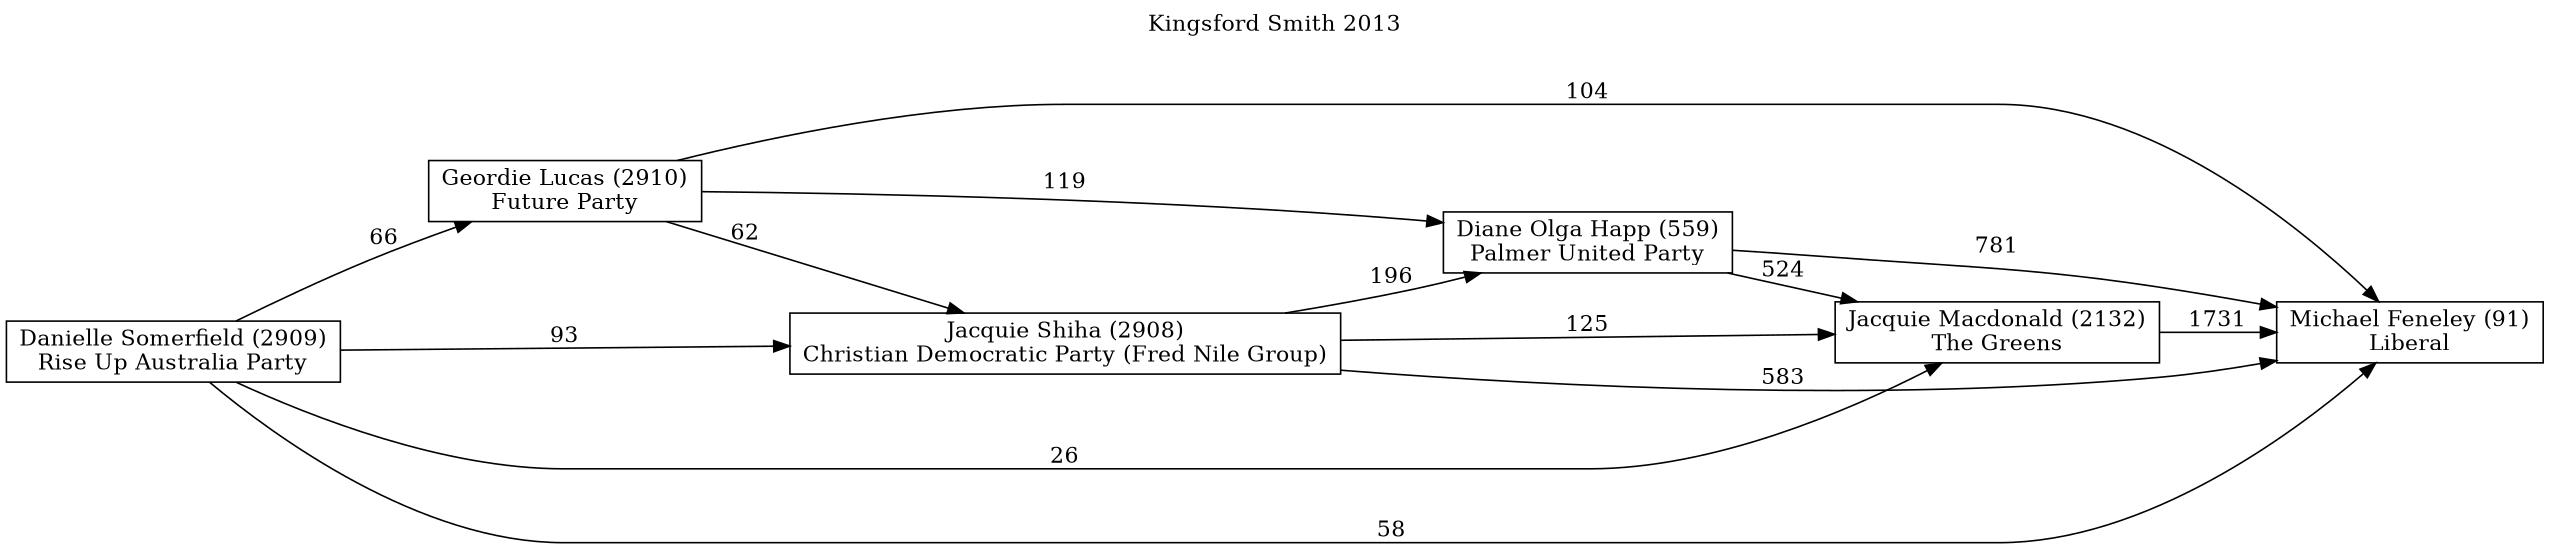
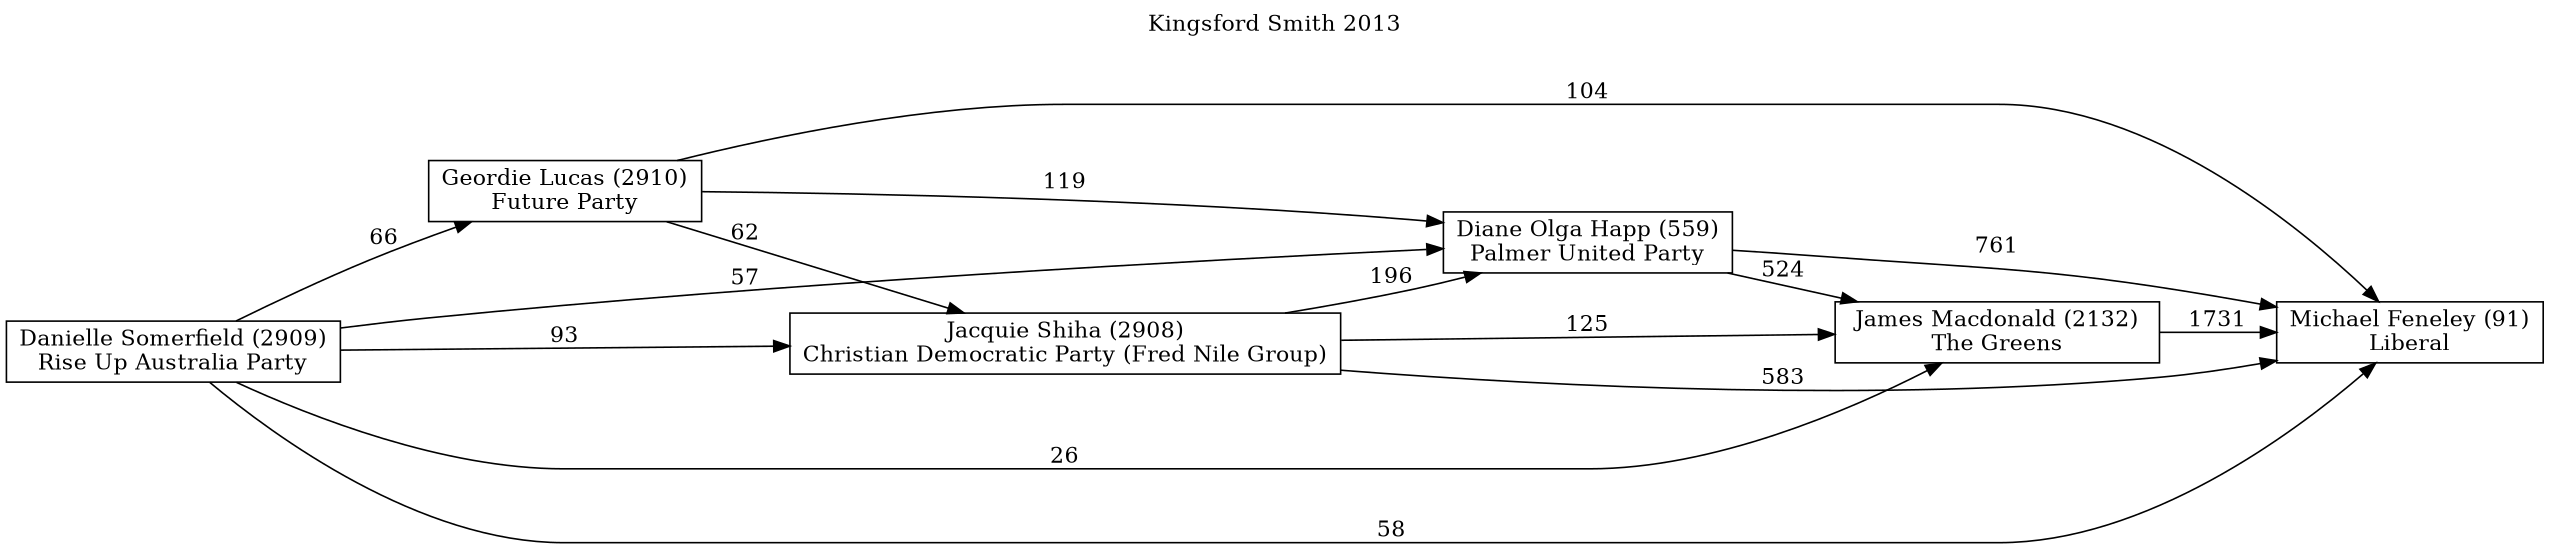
(1997, 246) -> (1997, 246)
none -> (910, 279)
(1997, 332) -> (1997, 332)
